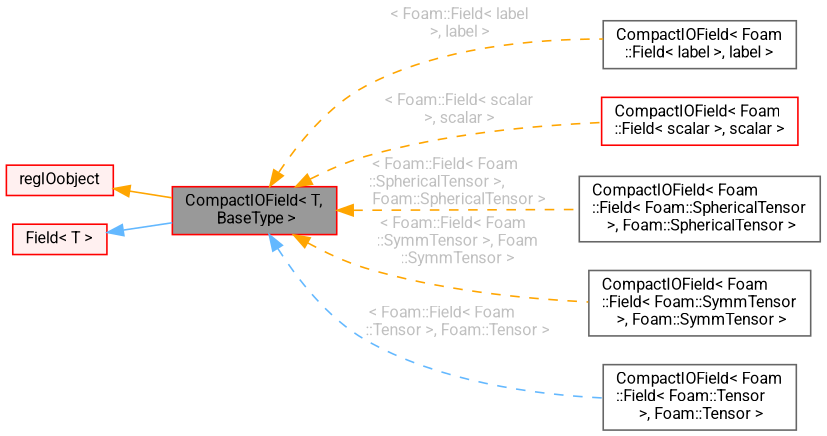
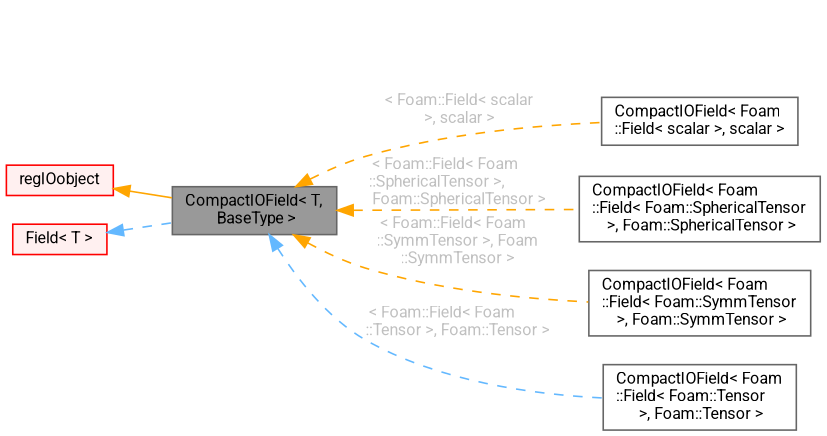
(700, 45) -> none
(700, 121) -> (700, 121)
(255, 211) -> (255, 211)
(148, 226) -> (148, 226)
